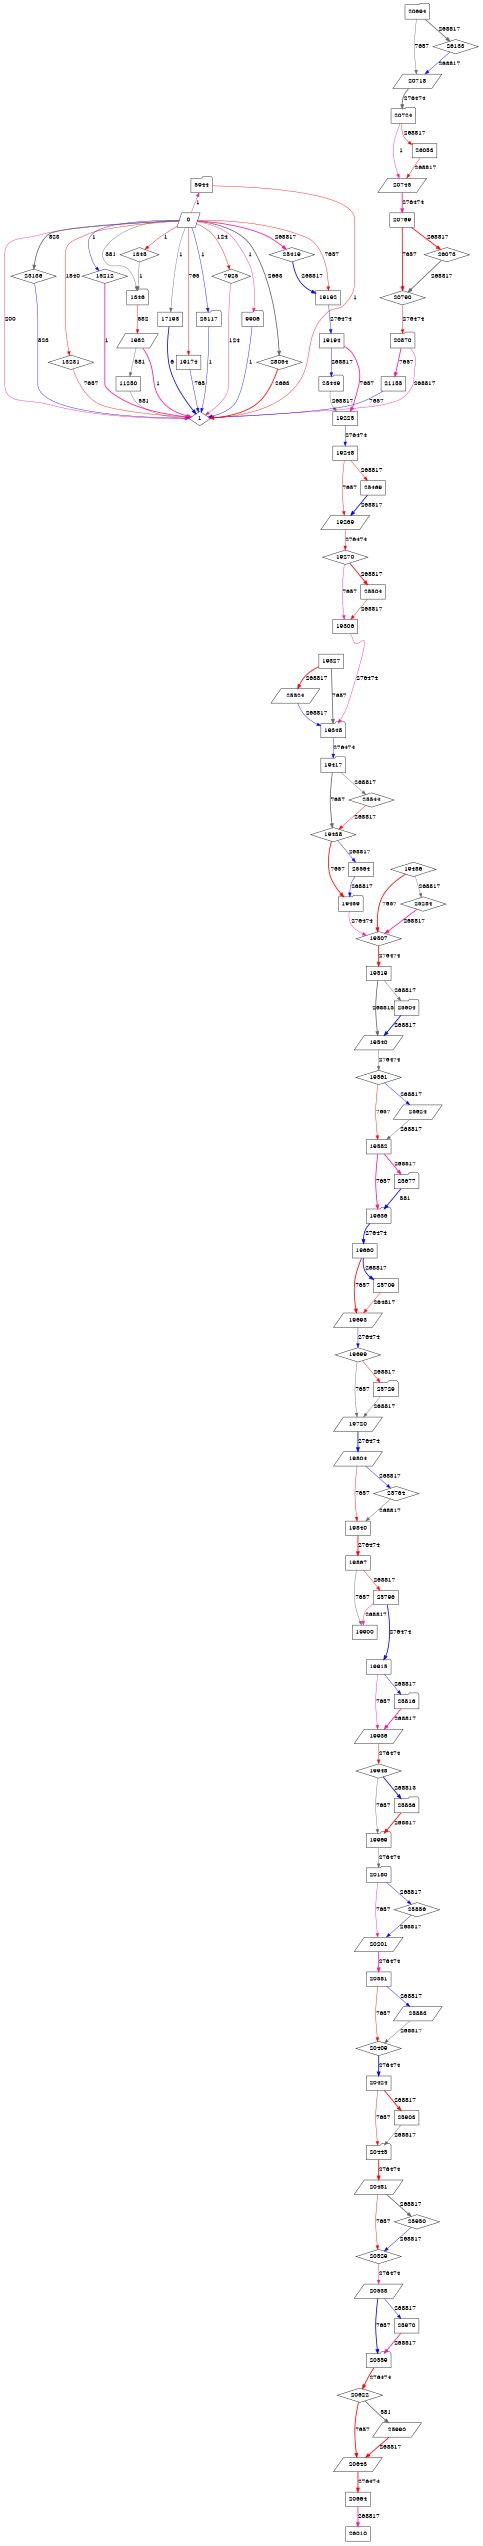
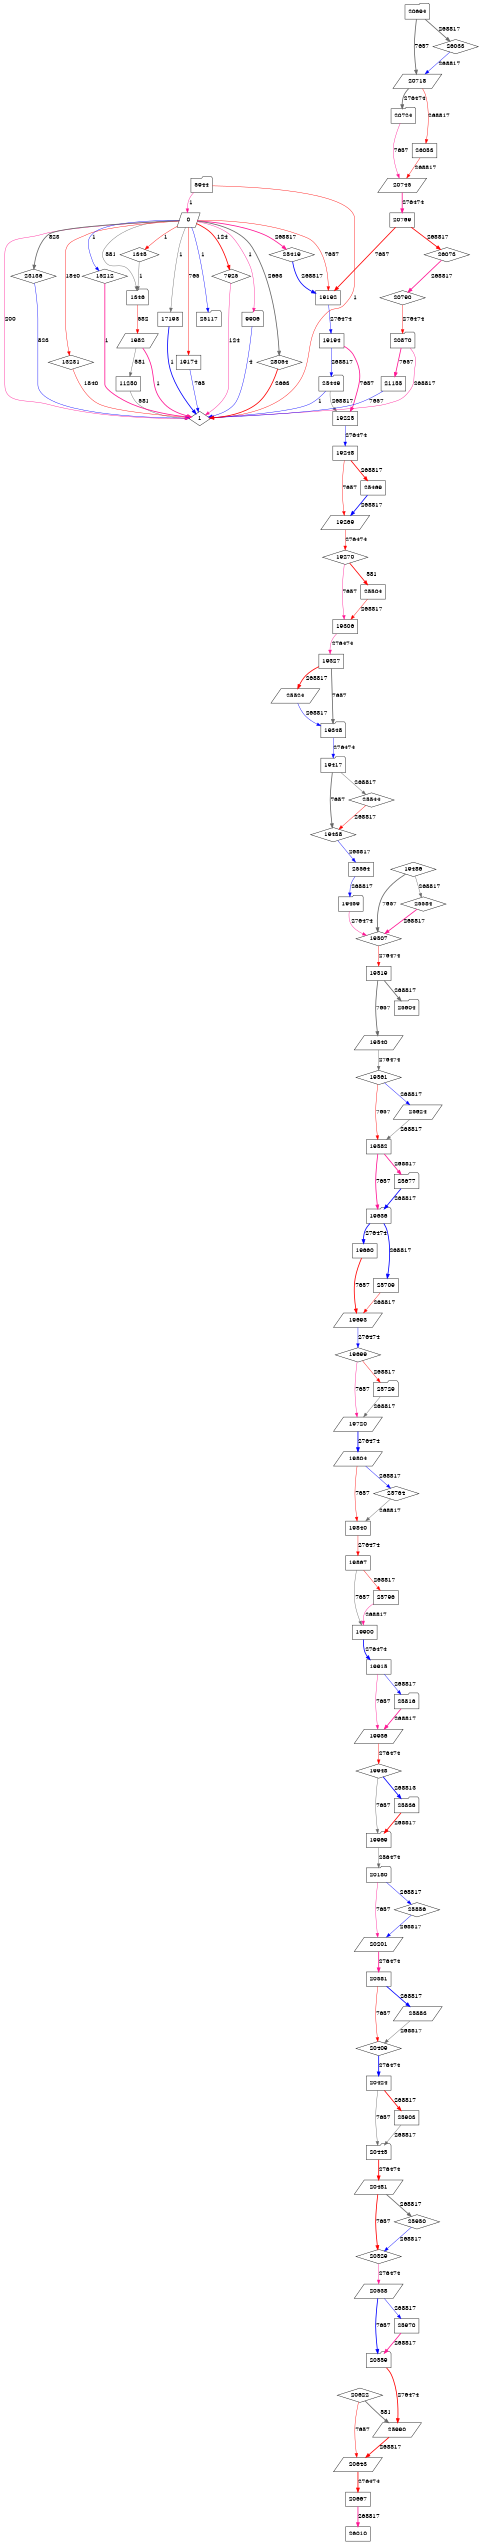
(414, 45) -> (414, 45)
(456, 47) -> (456, 47)
(403, 134) -> (428, 114)
(401, 151) -> (401, 151)
(194, 205) -> (189, 200)
(217, 241) -> (217, 241)
(402, 257) -> (367, 257)
(426, 275) -> (426, 275)
(172, 362) -> (172, 362)
(251, 362) -> (251, 362)
(207, 368) -> (281, 411)
(91, 384) -> (91, 384)
(358, 469) -> (358, 469)
(372, 575) -> (372, 575)
(358, 671) -> (332, 641)
(329, 869) -> none
(383, 896) -> (383, 896)
(423, 904) -> (423, 904)
(379, 954) -> (379, 954)
(391, 989) -> (391, 989)
(383, 1008) -> (383, 1008)
(394, 1024) -> none
(405, 1199) -> (405, 1199)
(364, 1269) -> (390, 1248)
(384, 1303) -> (384, 1303)
(355, 1387) -> (355, 1387)
(358, 1544) -> (358, 1544)
(390, 1631) -> (364, 1648)
(390, 1858) -> (390, 1858)
(397, 1995) -> (397, 1995)
(376, 2116) -> (376, 2116)
(376, 2220) -> (376, 2220)
(369, 2376) -> (396, 2392)
(355, 2428) -> (355, 2428)
(358, 2499) -> (358, 2499)
